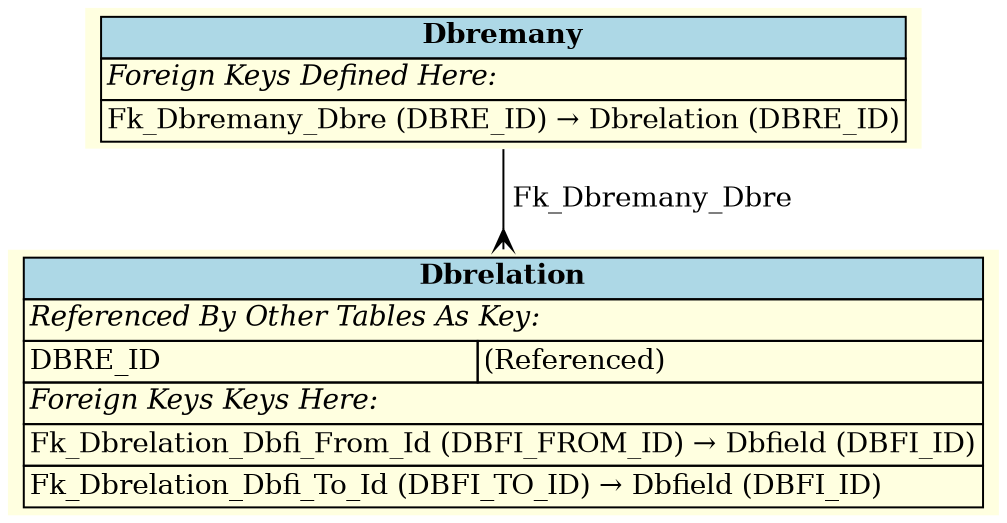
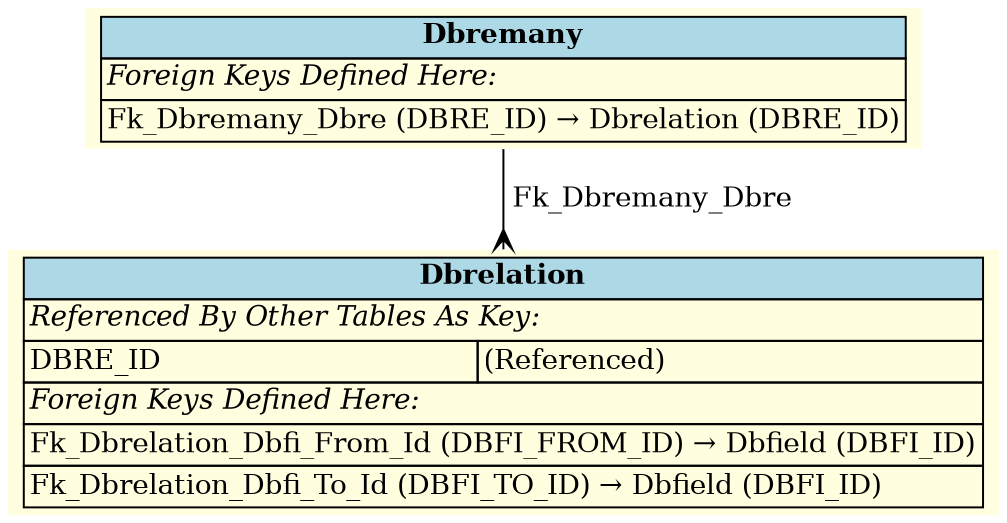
(204, 400) -> (225, 400)
